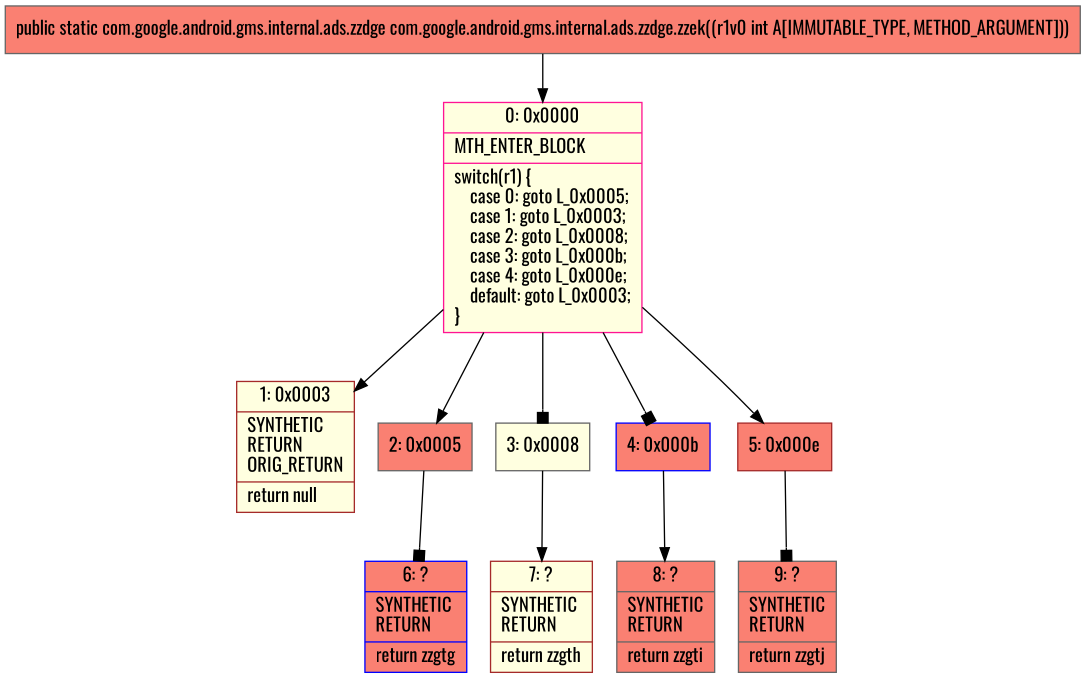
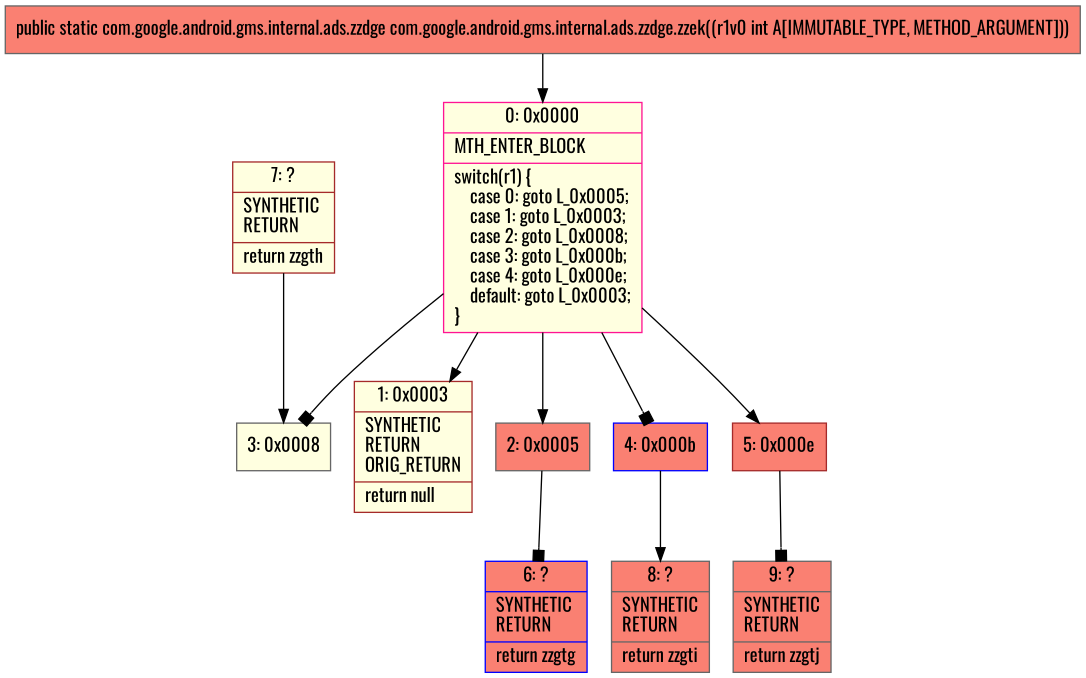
(542, 509) -> (284, 341)
